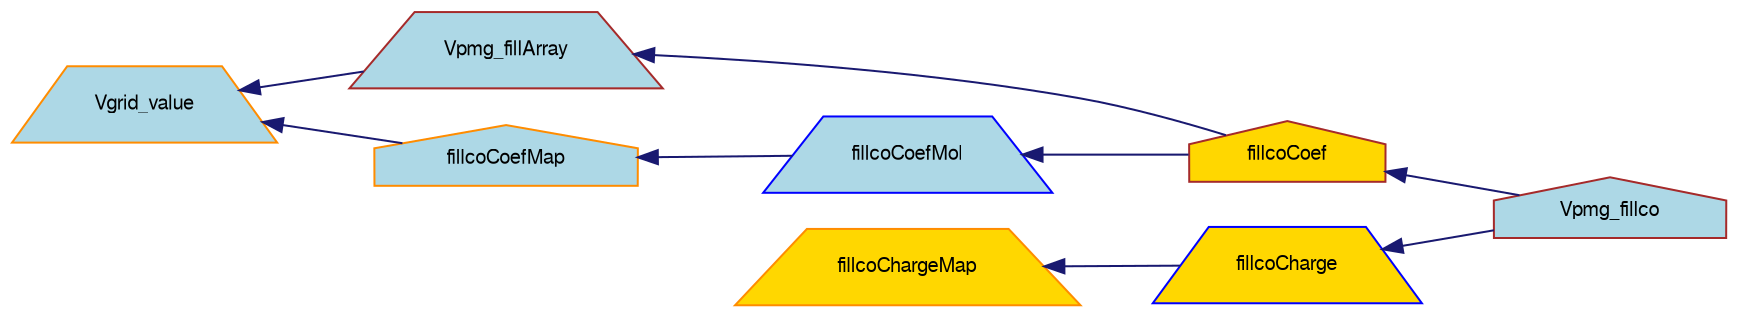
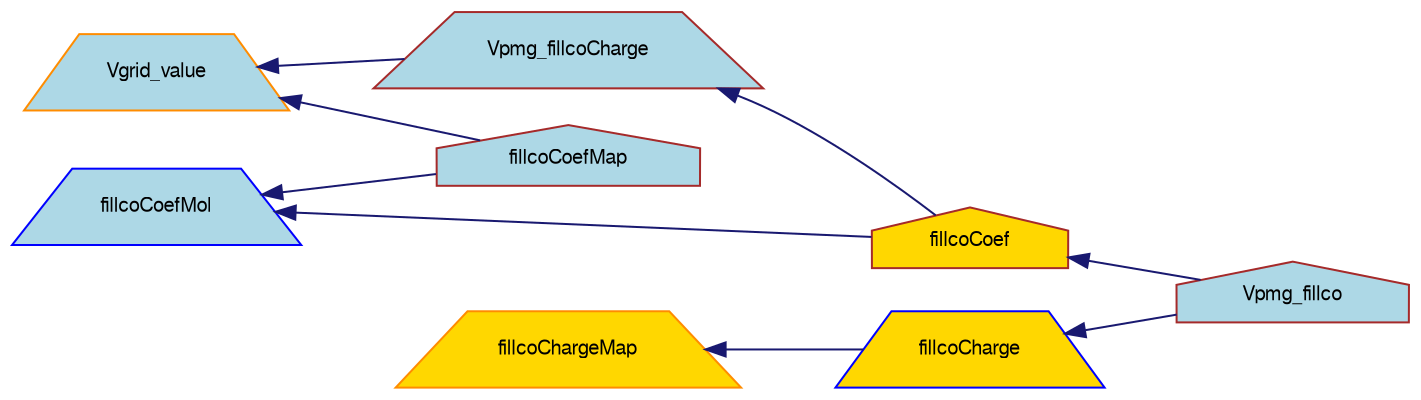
(506, 50) -> (568, 50)
(725, 156) -> (359, 183)
(506, 159) -> (568, 159)
